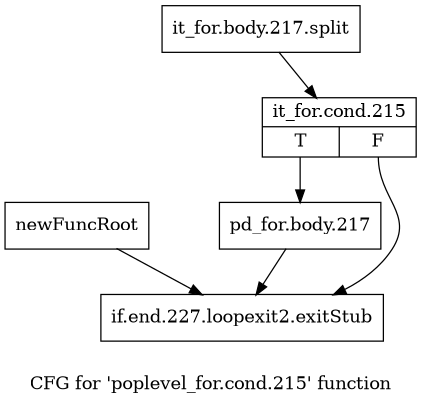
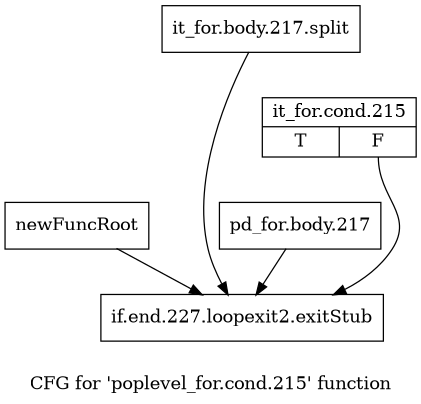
(294, 70) -> (208, 166)
(300, 173) -> none
